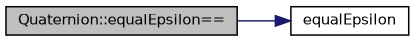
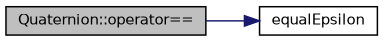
(122, 21) -> (106, 21)
